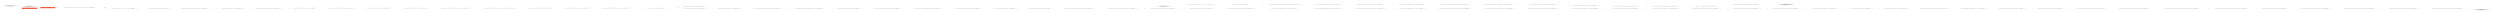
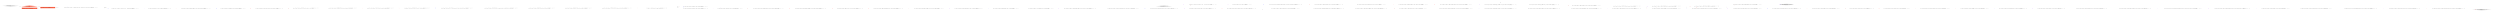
(30, 6) -> (30, 6)
